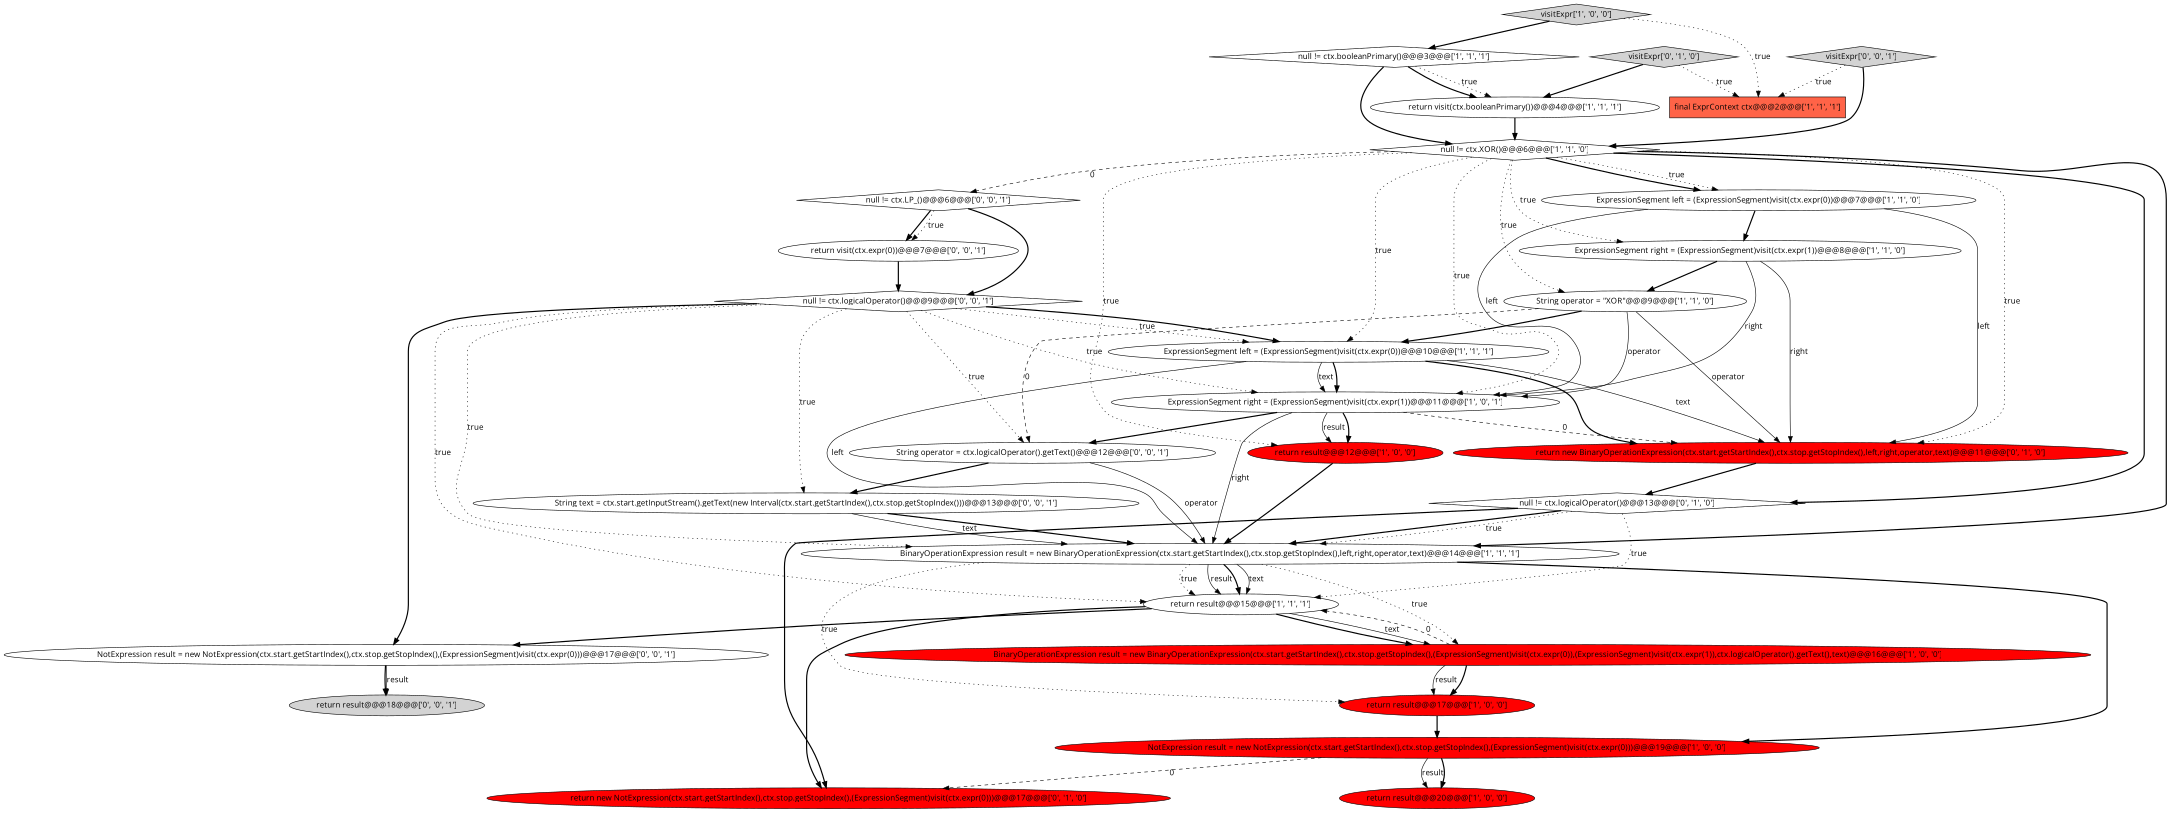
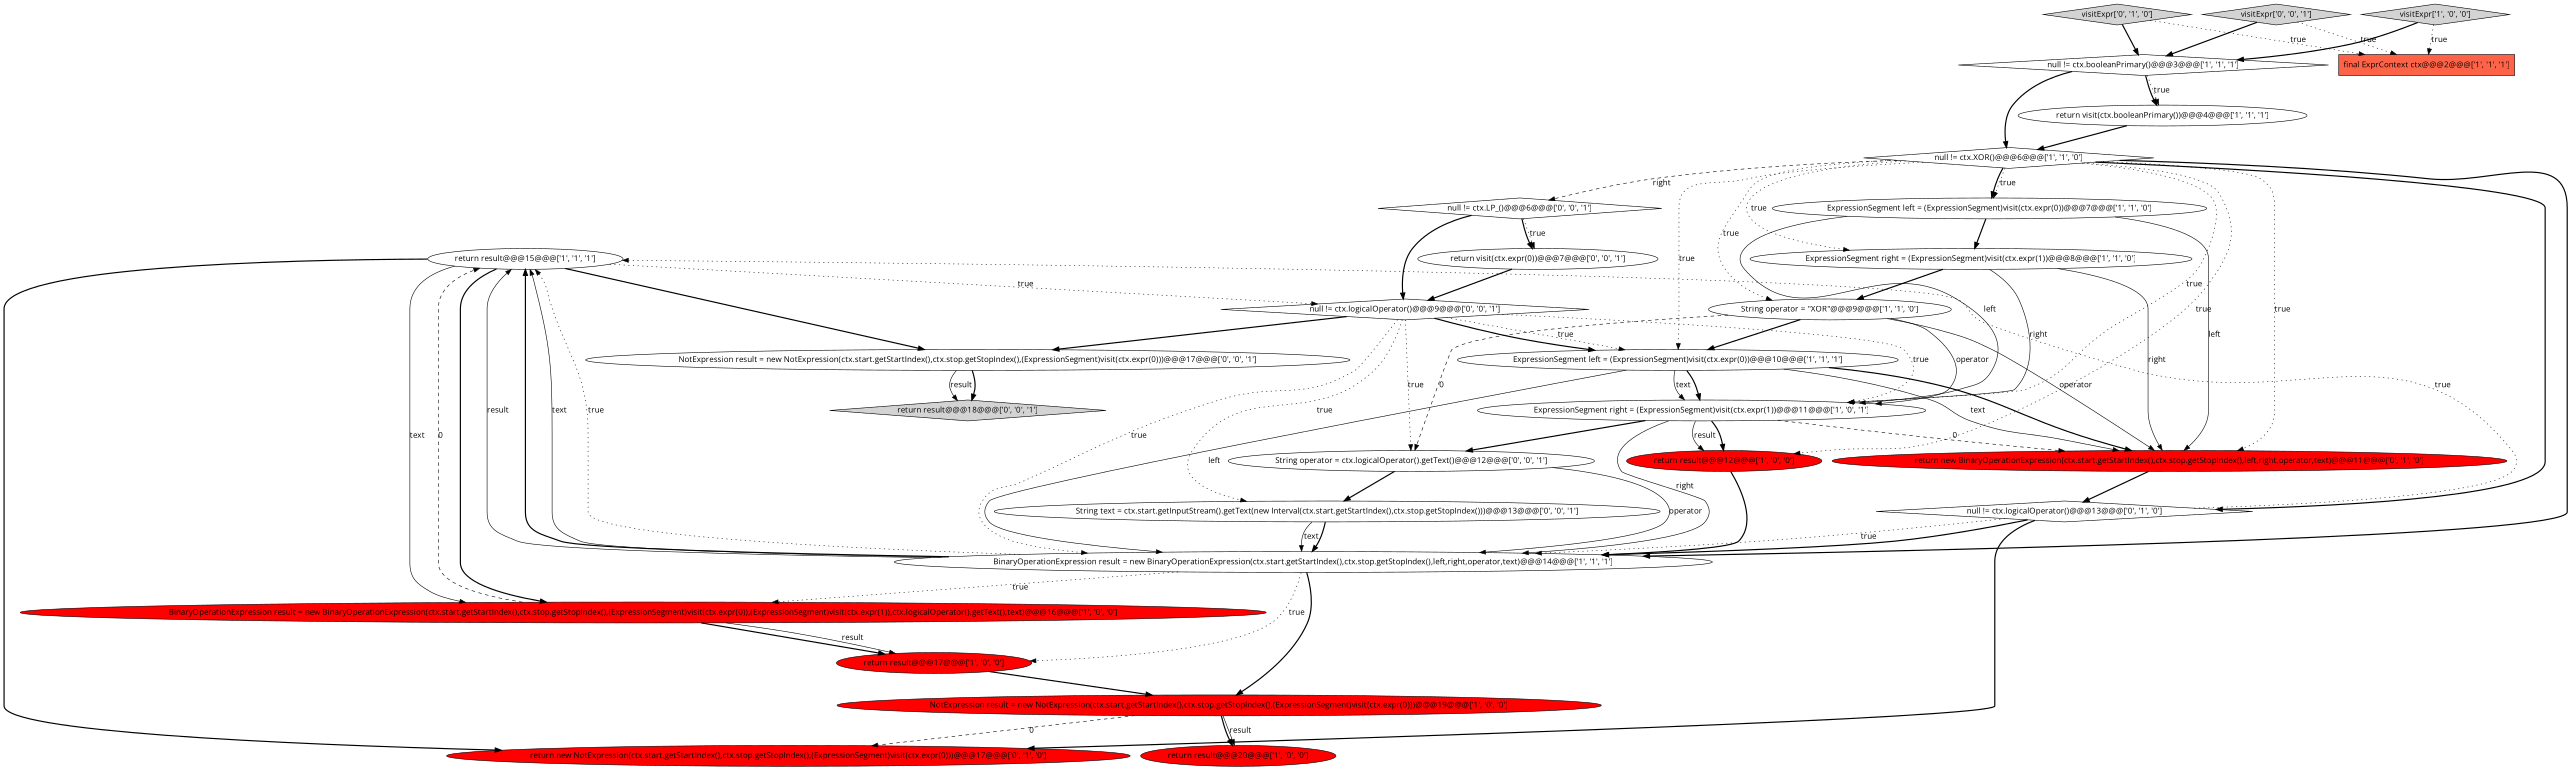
(1597, 80) -> (2129, 37)
(1761, 136) -> (2215, 38)
(1093, 175) -> (1662, 183)
(542, 539) -> (961, 284)
(387, 705) -> (968, 410)
